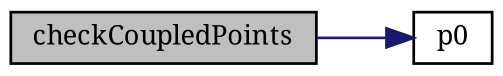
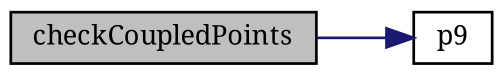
(453, 38) -> (453, 38)
